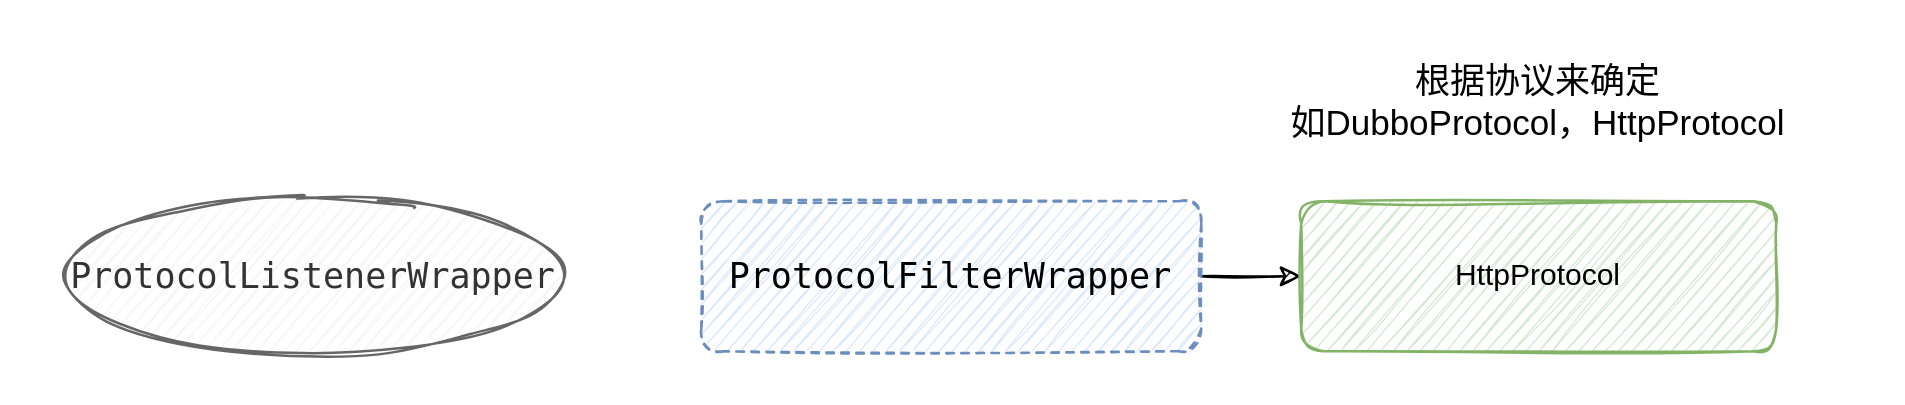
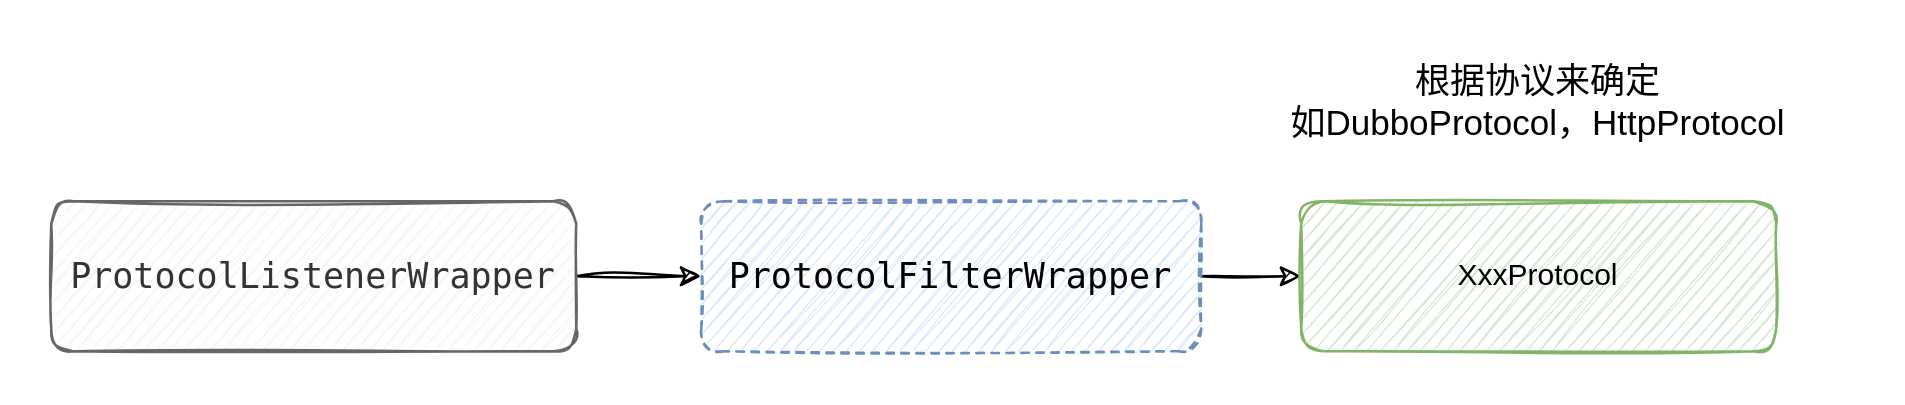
(314, 276) -> (314, 276)
none -> (630, 276)
(1539, 276) -> (1539, 276)
